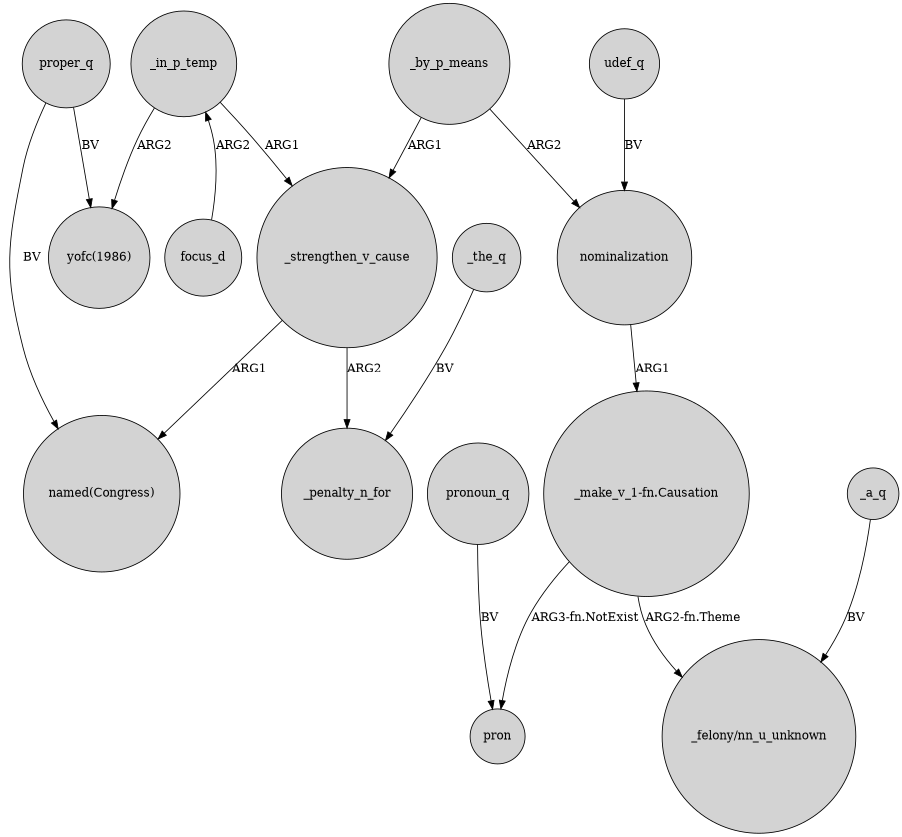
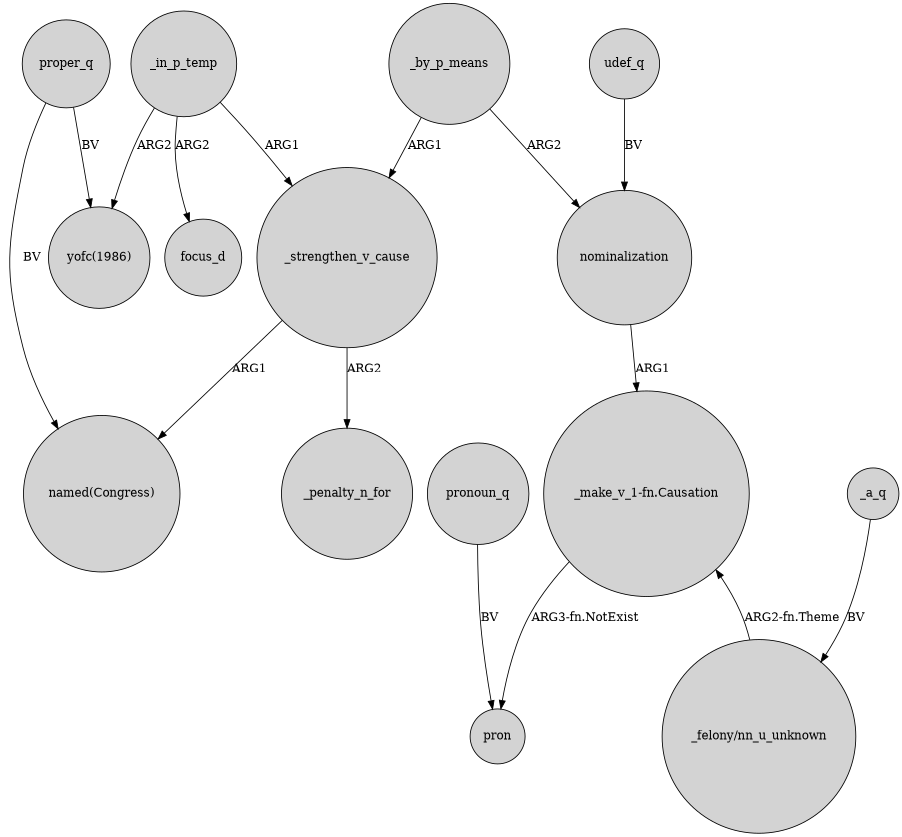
(216, 170) -> (176, 166)
(487, 258) -> none
(652, 637) -> (738, 607)
